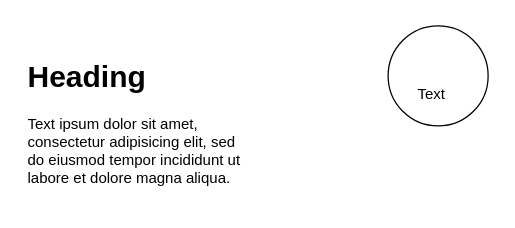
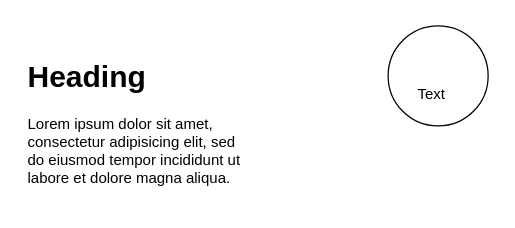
(139, 104) -> (139, 113)
